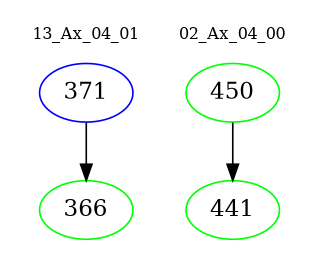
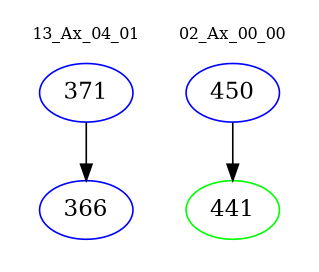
(233, 35) -> (233, 35)
(233, 93) -> (233, 93)
(86, 210) -> (86, 210)
